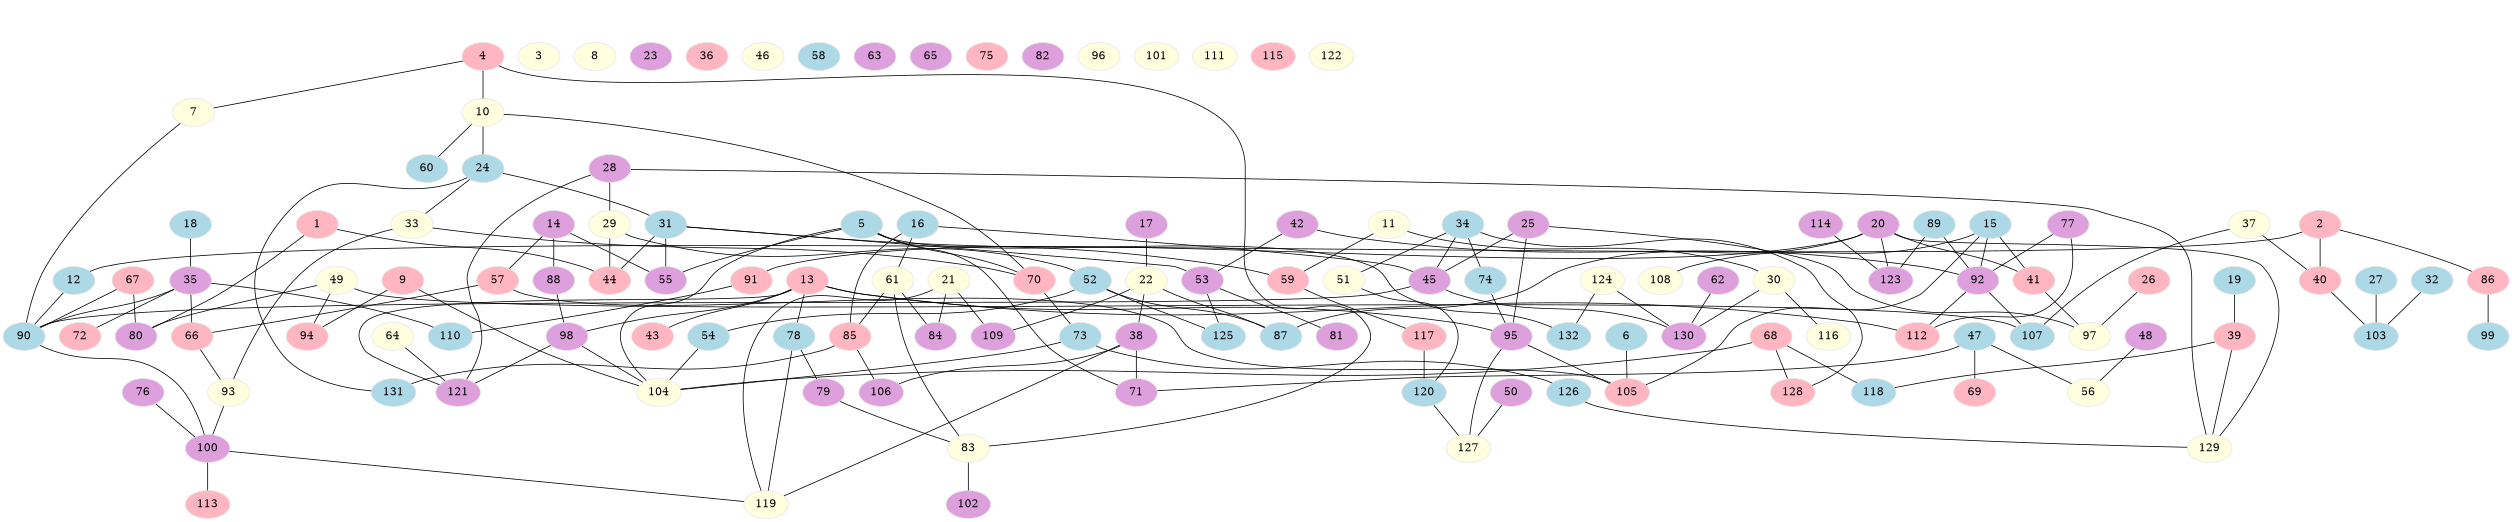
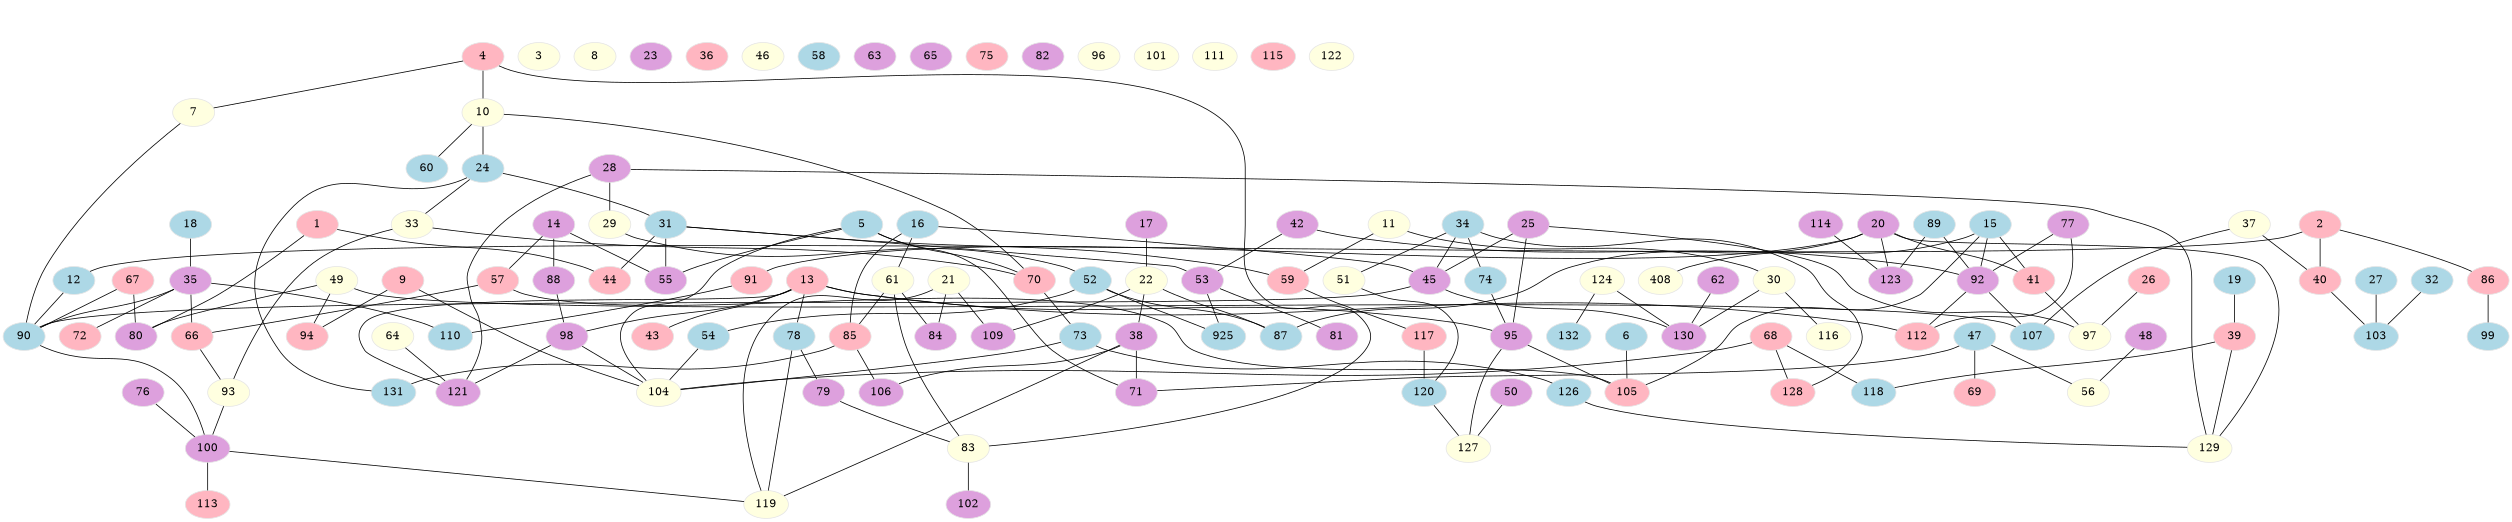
(610, 258) -> none
(1661, 280) -> (1661, 280)
(1388, 282) -> none
(1223, 336) -> (1223, 336)
